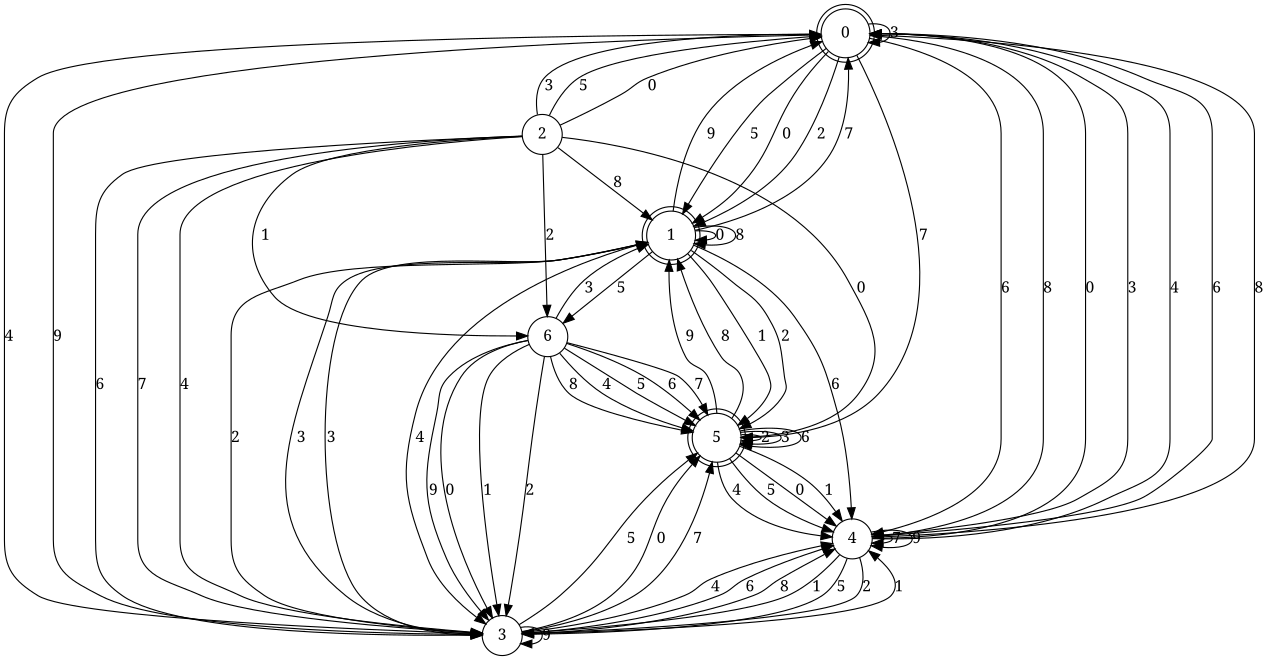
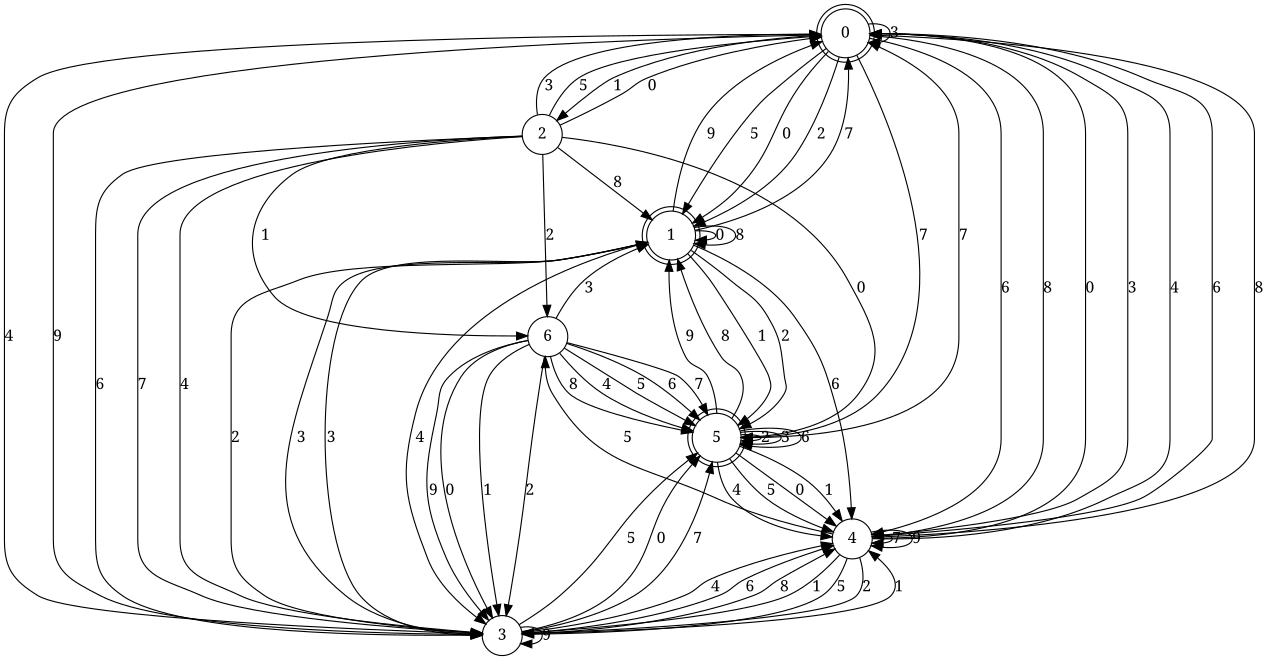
none -> (660, 61)
(612, 284) -> (651, 473)
none -> (959, 305)
